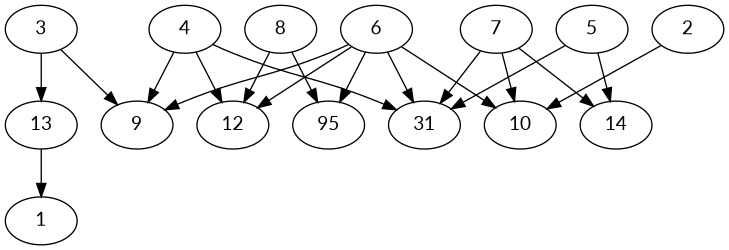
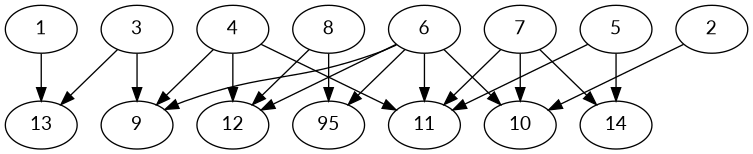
(424, 125) -> (424, 125)
(41, 166) -> (41, 71)
